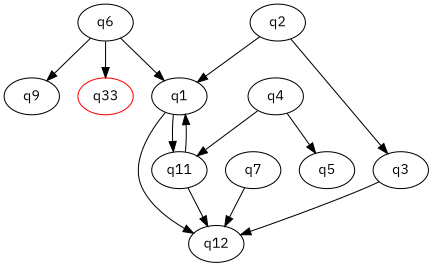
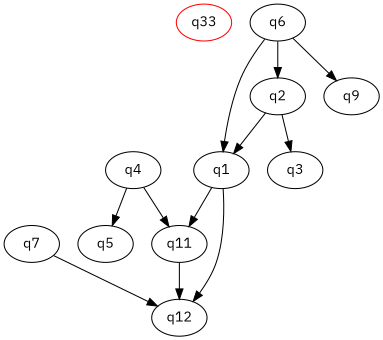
(106, 54) -> (278, 54)
(186, 138) -> none
(315, 208) -> none
